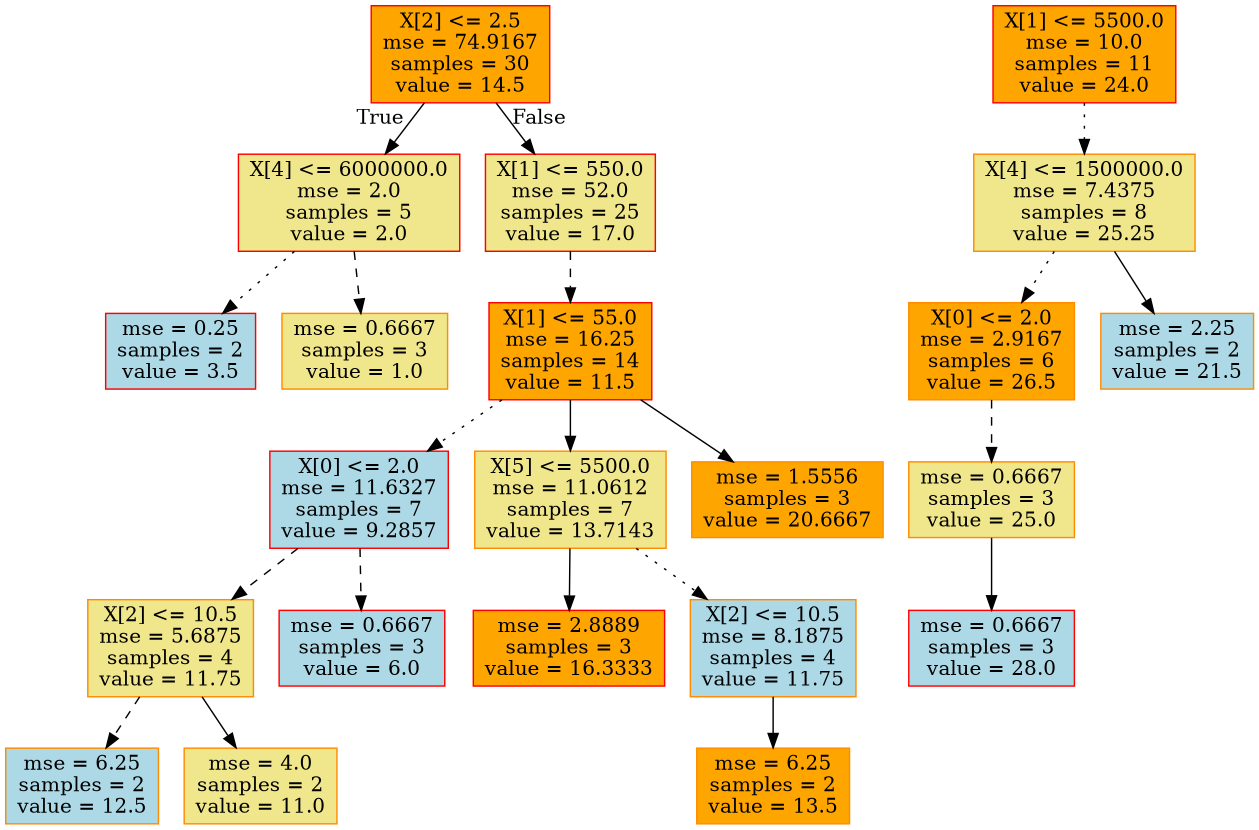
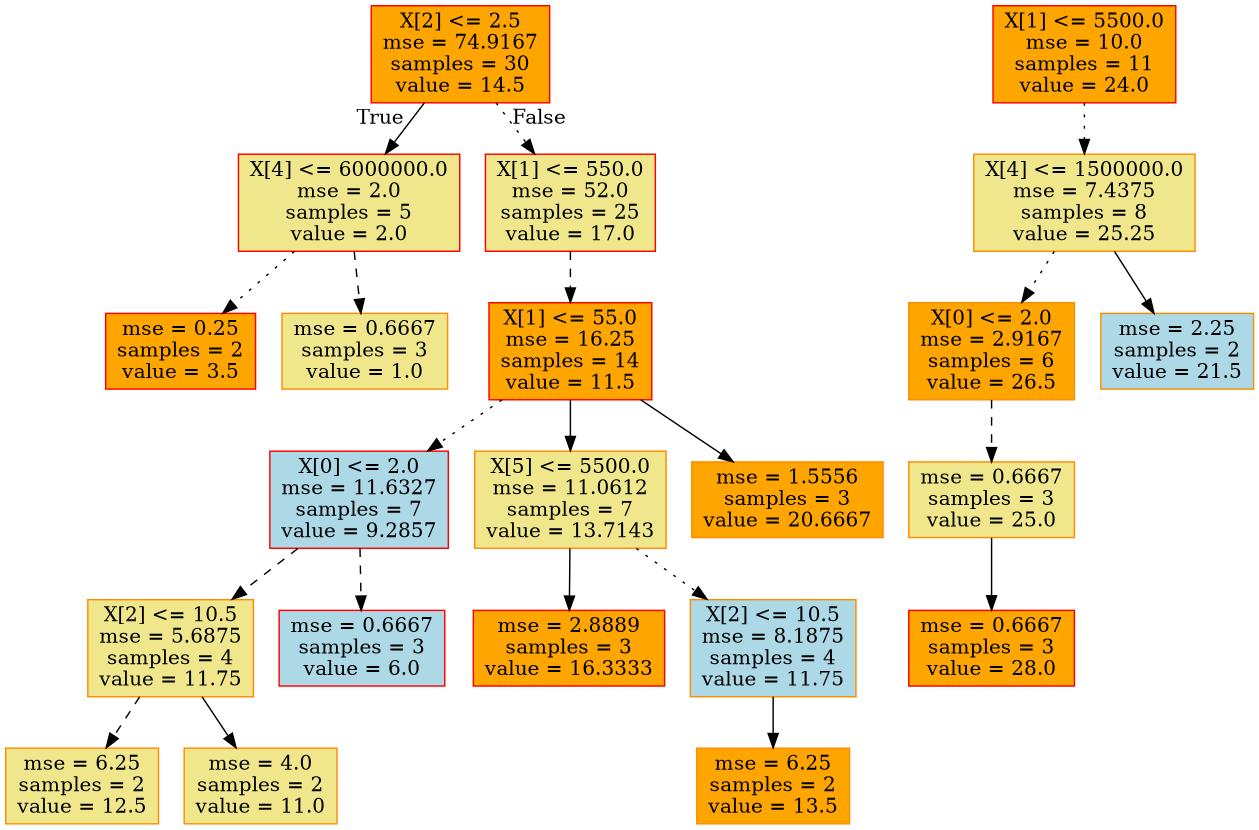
(511, 123) -> (511, 123)
(181, 351) -> (181, 351)
(992, 648) -> (992, 648)
(82, 786) -> (82, 786)
